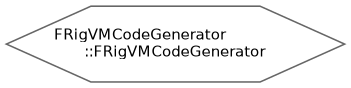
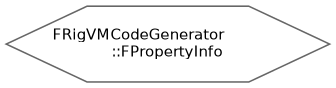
(175, 44) -> (168, 44)
